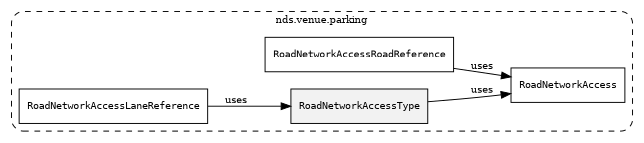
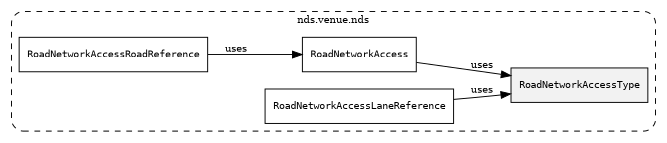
(322, 21) -> (333, 21)
(465, 99) -> (459, 68)
